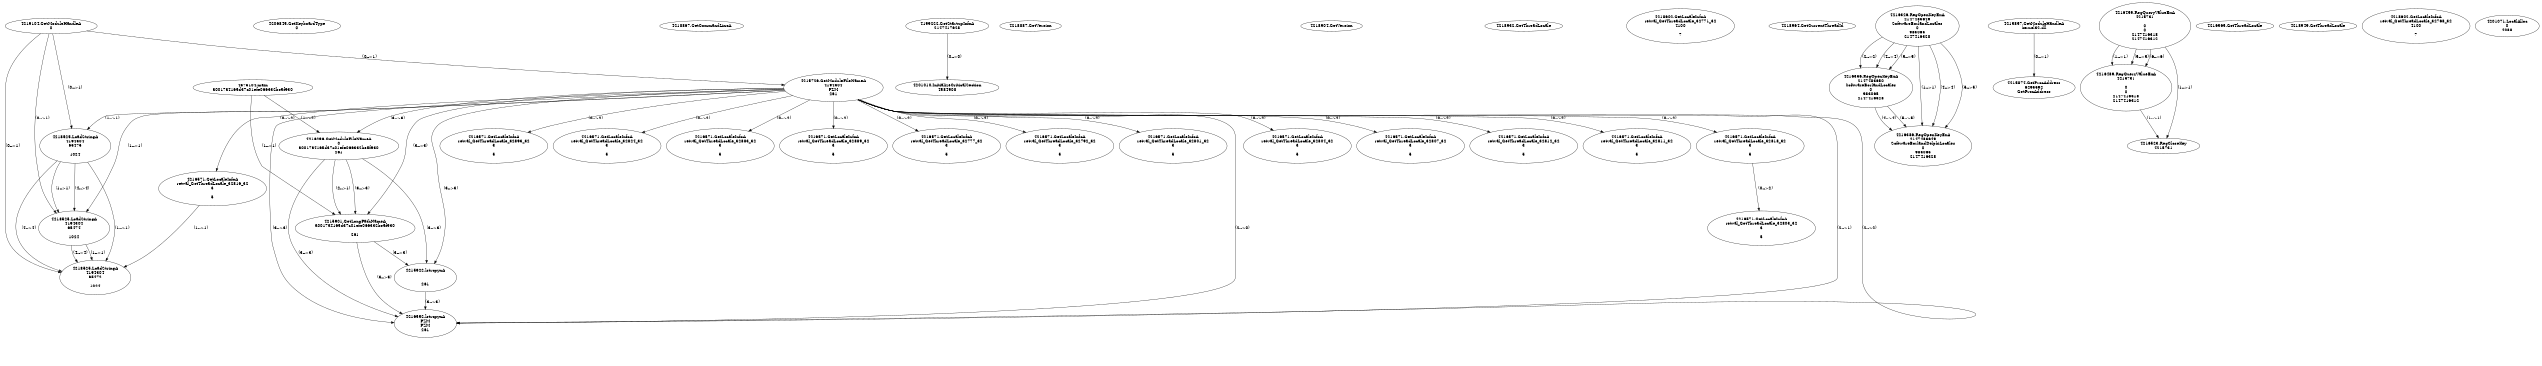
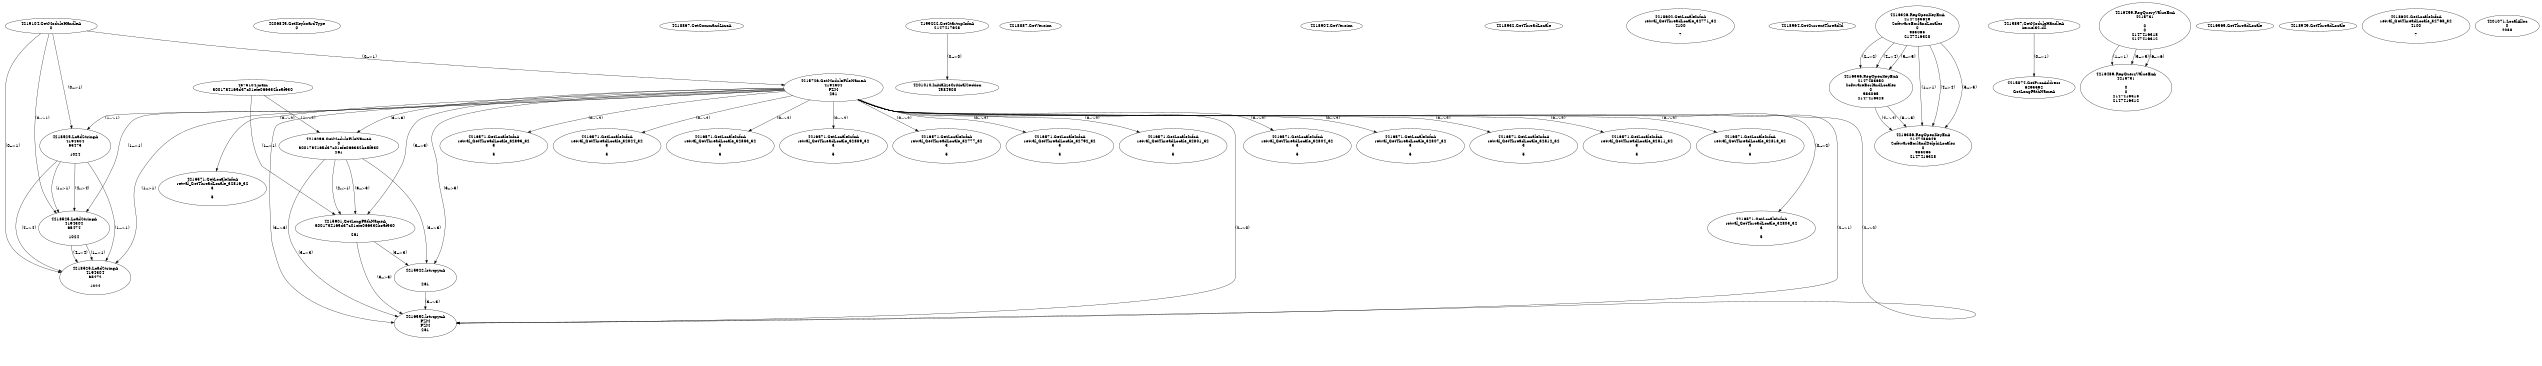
(2034, 88) -> (2034, 88)
(2164, 146) -> none
(1756, 186) -> (1381, 116)
(166, 240) -> (273, 114)
